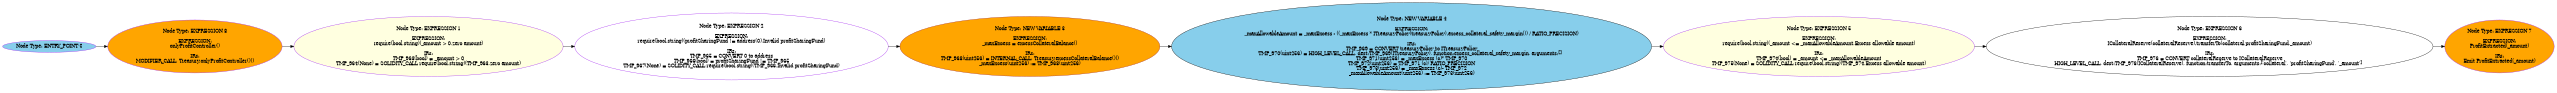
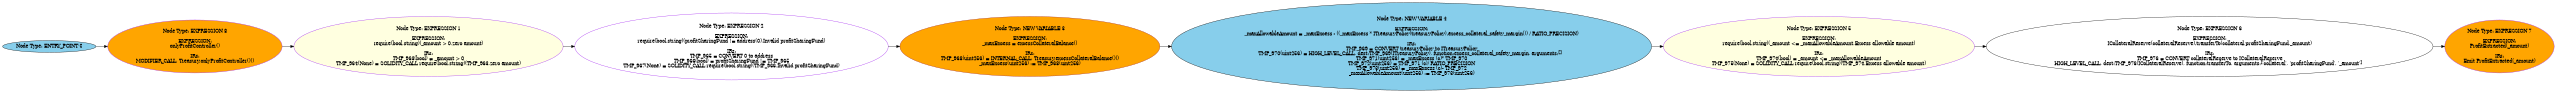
(49, 46) -> (49, 46)
